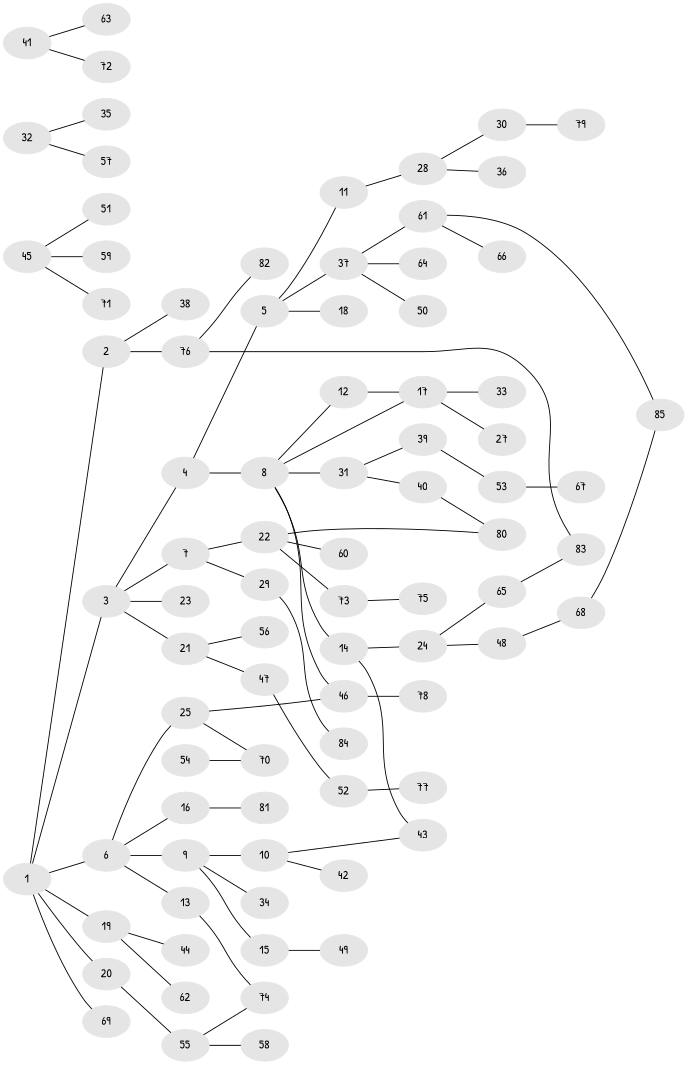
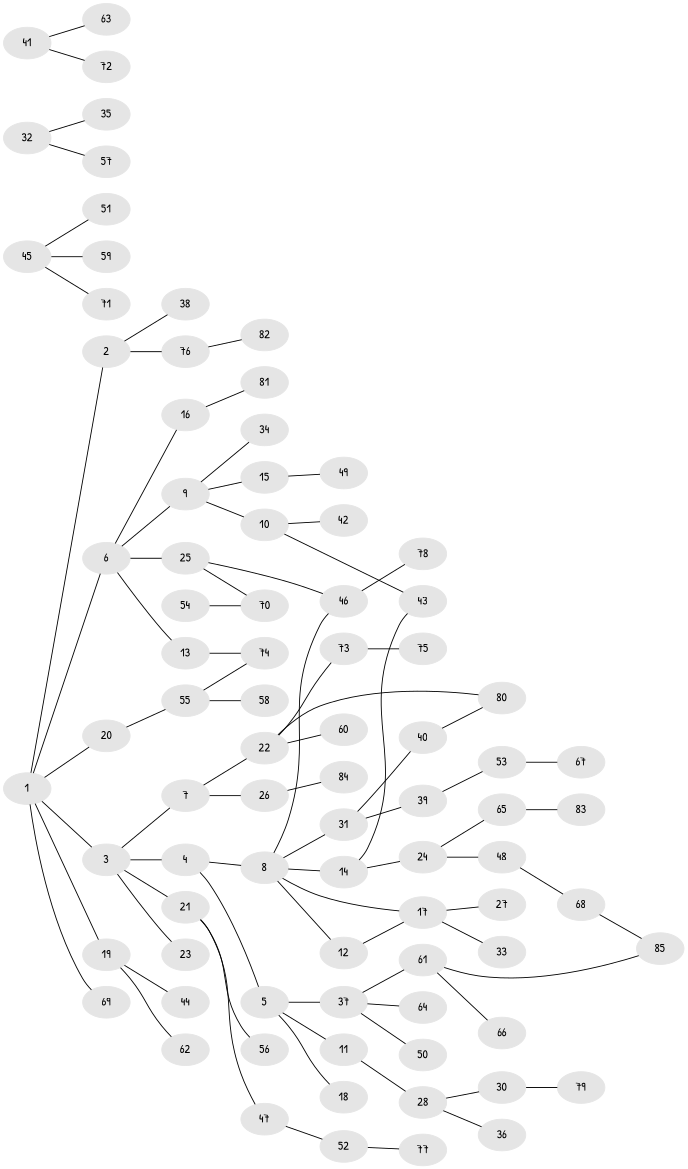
(459, 349) -> none
(265, 585) -> (265, 796)
